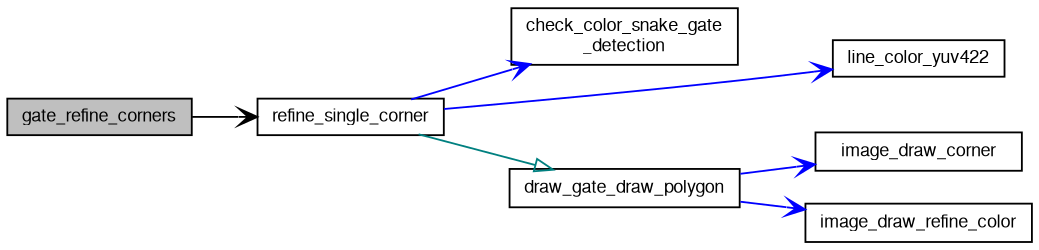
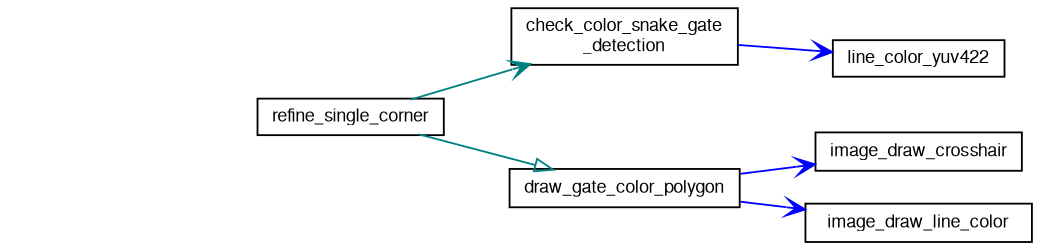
(462, 84) -> (462, 84)
(629, 92) -> (776, 48)
(100, 117) -> none
(919, 152) -> (919, 152)
(625, 188) -> (625, 188)
(919, 223) -> (919, 223)
